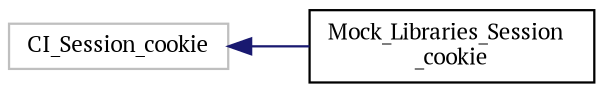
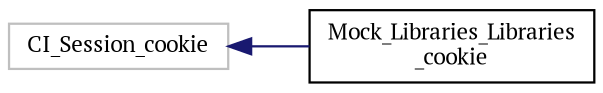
(452, 46) -> (452, 46)
